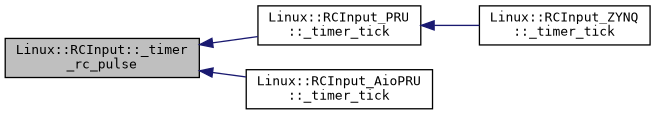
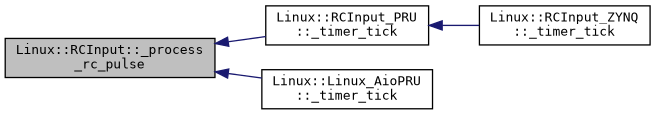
(102, 58) -> (110, 58)
(339, 89) -> (347, 89)
